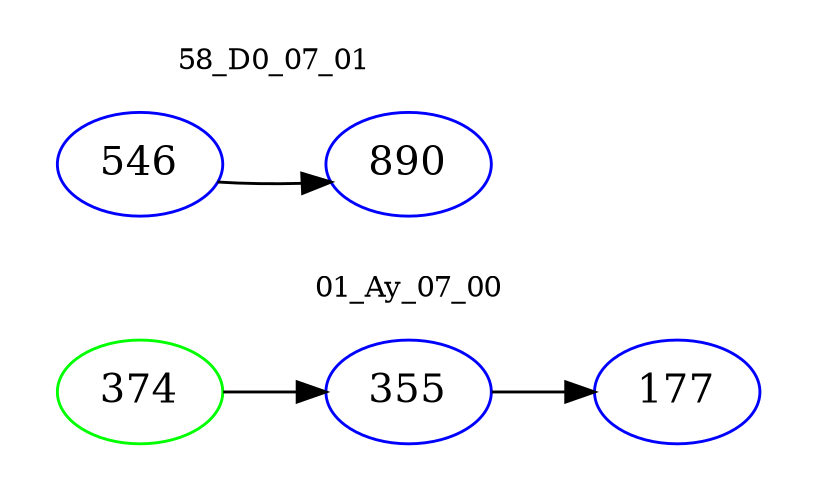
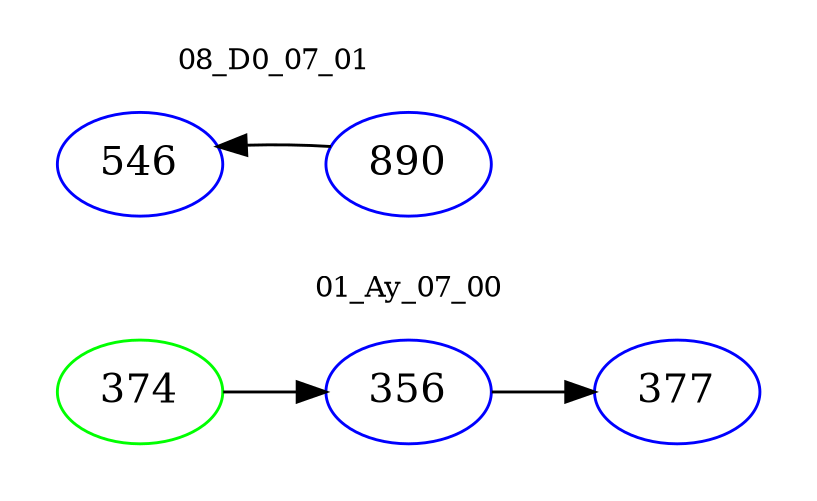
(274, 62) -> (274, 62)
(259, 184) -> (289, 145)
(409, 392) -> (409, 392)
(677, 392) -> (677, 392)
